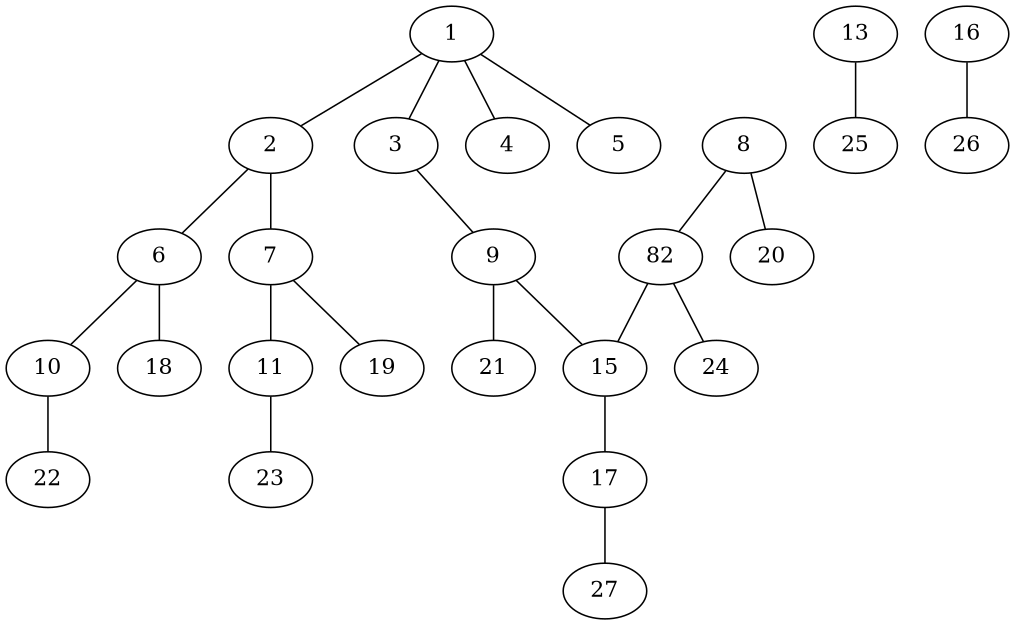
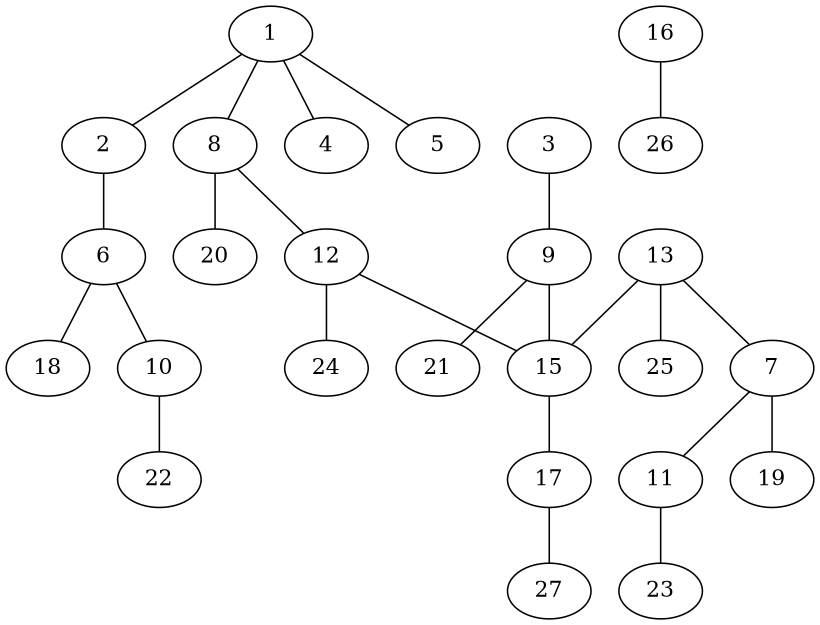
(424, 90) -> (243, 90)
(271, 201) -> (716, 312)
(661, 257) -> (326, 257)
none -> (605, 312)
